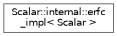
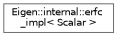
(59, 18) -> (59, 18)
